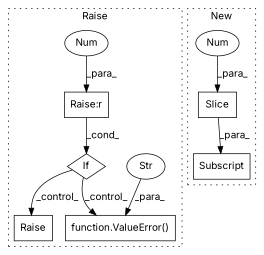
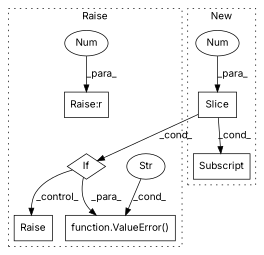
(86, 132) -> (151, 136)
(235, 136) -> (235, 136)
(107, 197) -> (107, 197)
(150, 197) -> (150, 197)
